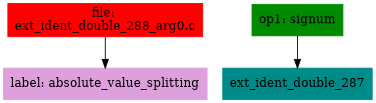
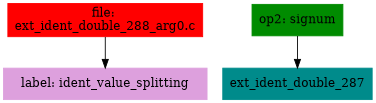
(297, 20) -> (297, 20)
(105, 84) -> (105, 84)
